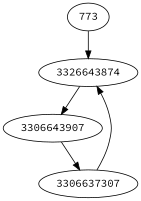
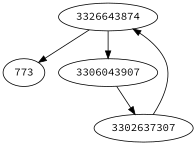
(88, 41) -> (67, 44)
(53, 128) -> (108, 73)
(88, 184) -> (144, 128)
